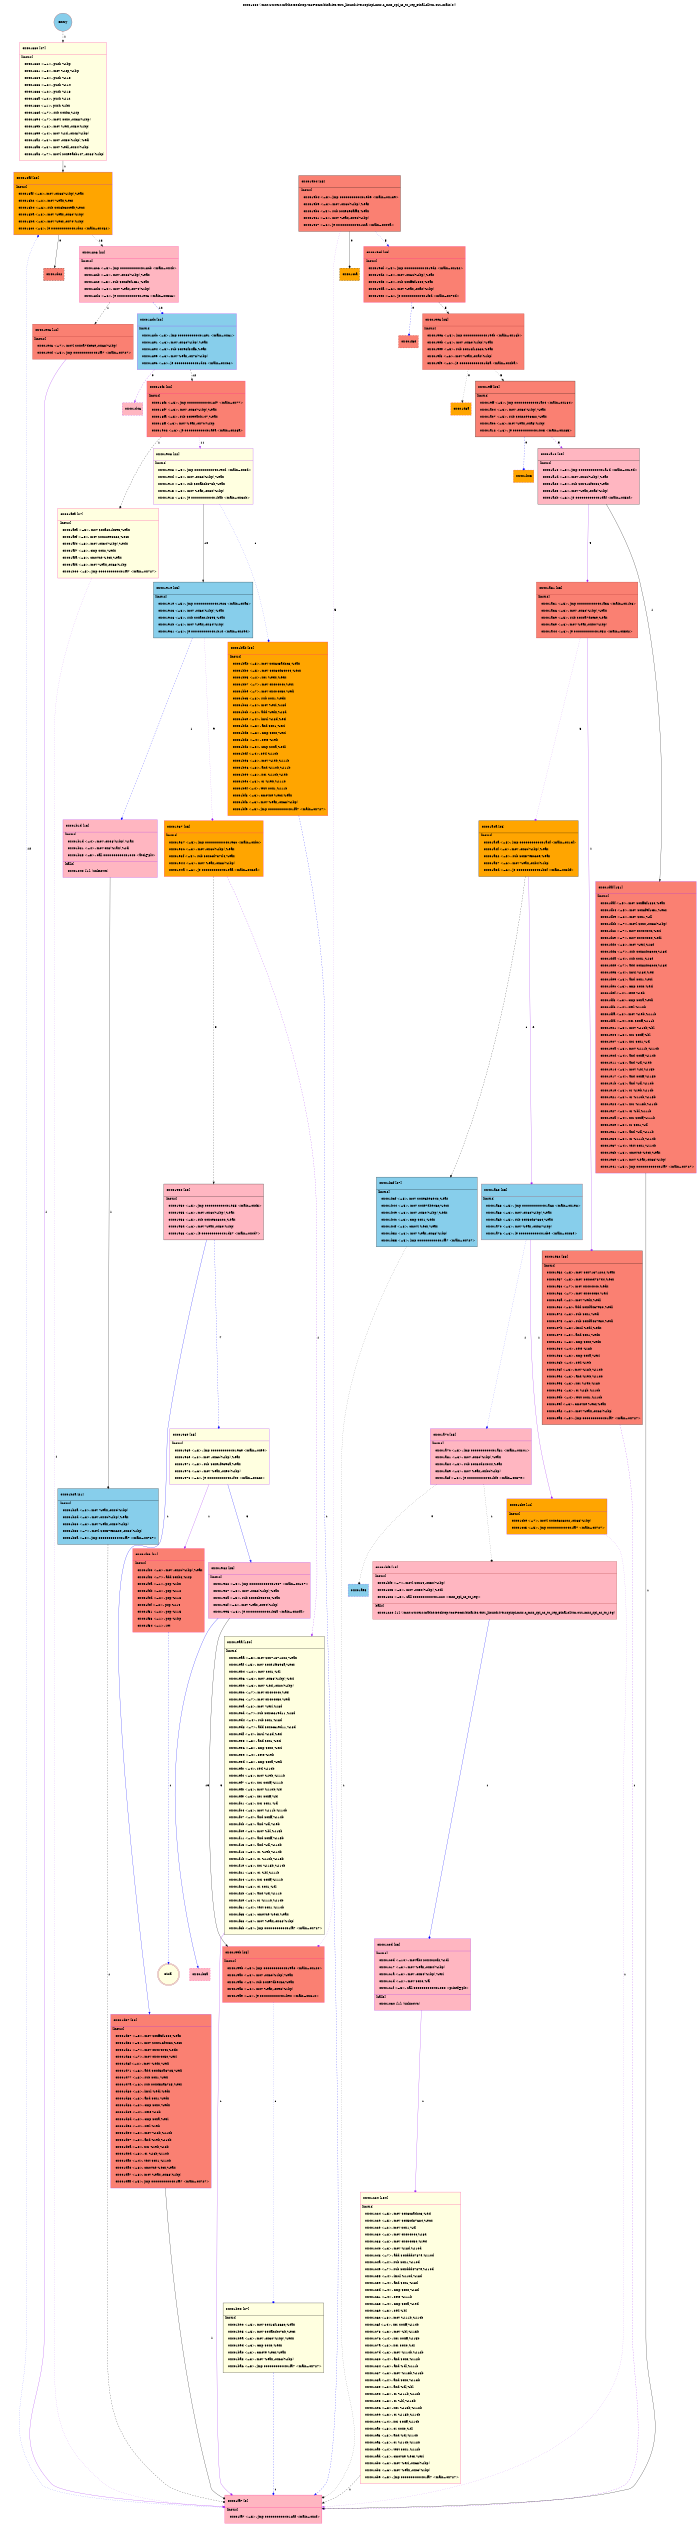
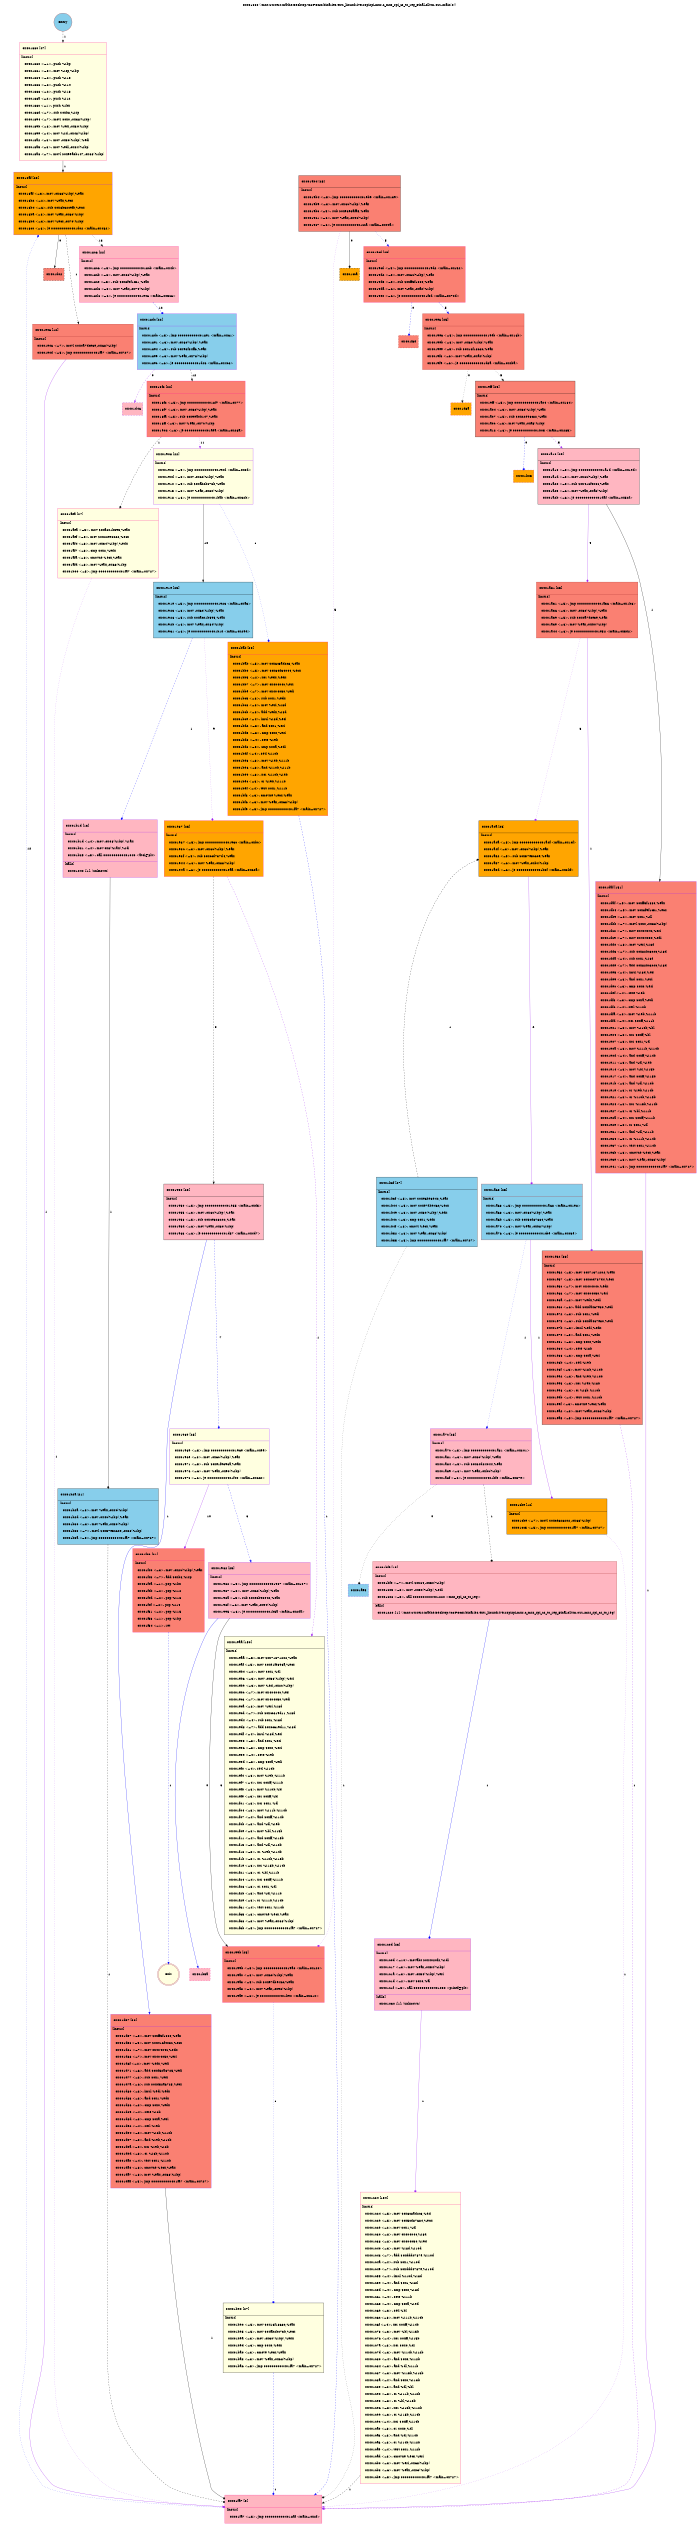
(443, 307) -> (443, 307)
(103, 312) -> (71, 278)
(498, 1028) -> (406, 1008)
(209, 1516) -> (209, 1516)
(557, 1516) -> (557, 1516)
(239, 1522) -> (239, 1522)
(488, 1522) -> (488, 1522)
(207, 1785) -> (207, 1785)
(169, 1974) -> (169, 1974)
(646, 1988) -> (646, 1988)
(217, 2214) -> none
